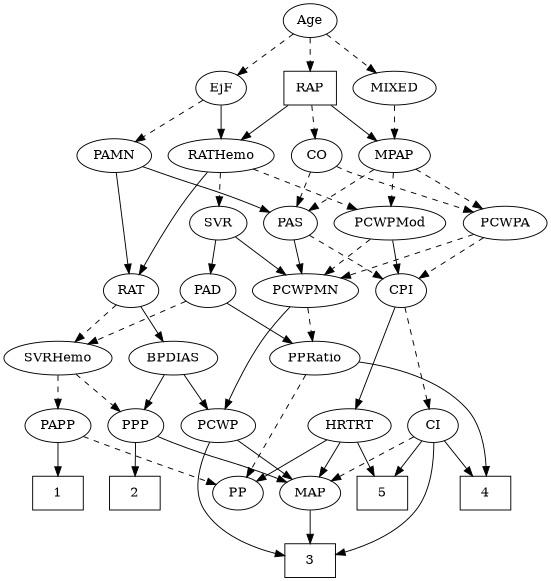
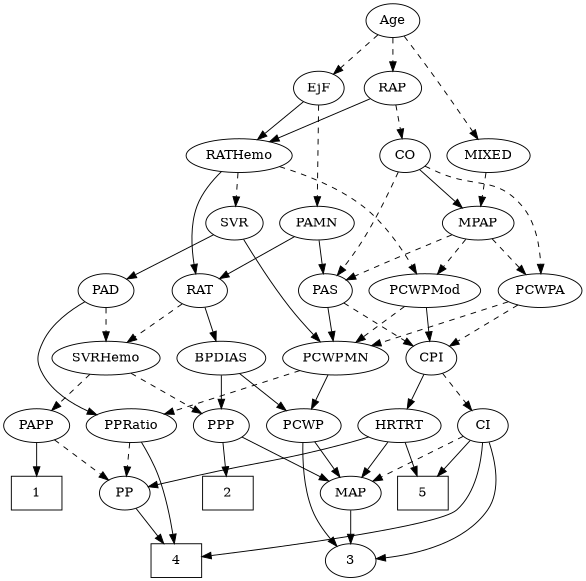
(310, 88) -> (393, 88)
(350, 120) -> (437, 185)
none -> (147, 522)
(310, 561) -> (351, 561)
